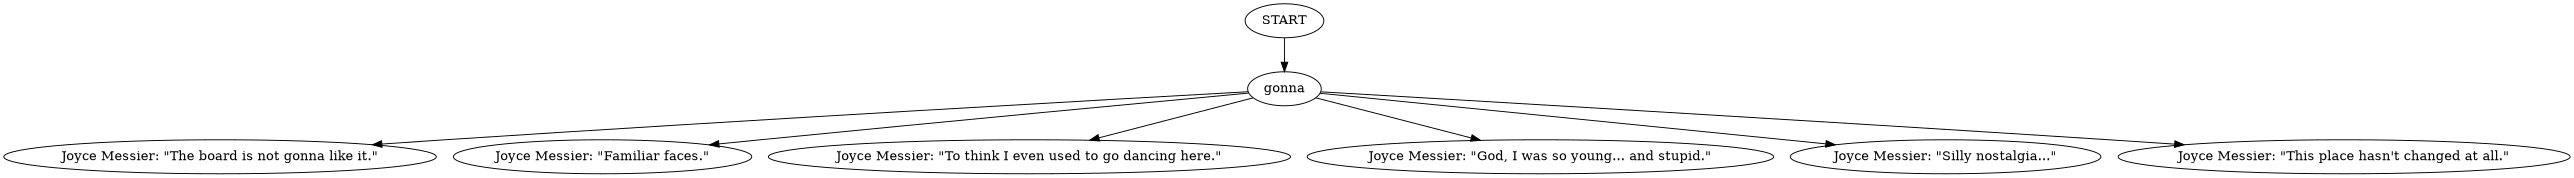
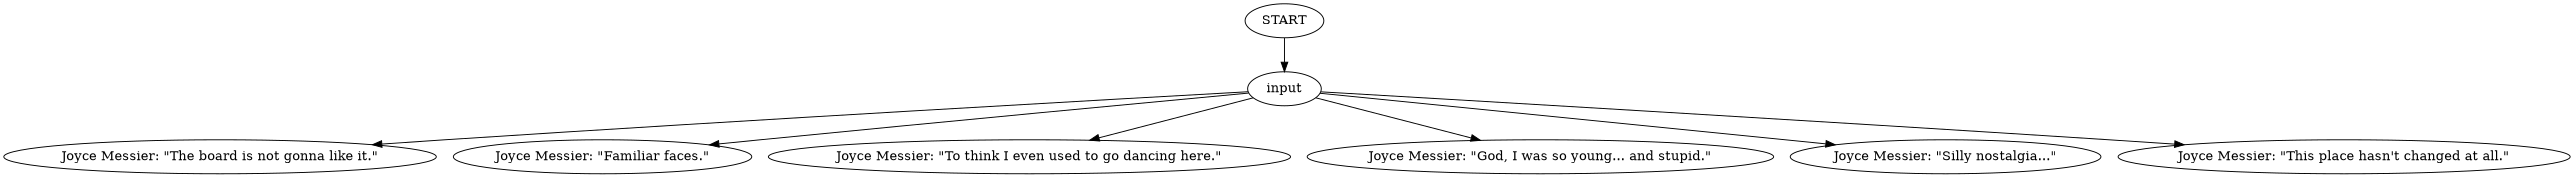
(1284, 89) -> (1284, 89)
